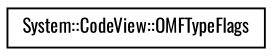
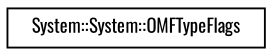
(136, 28) -> (136, 28)
